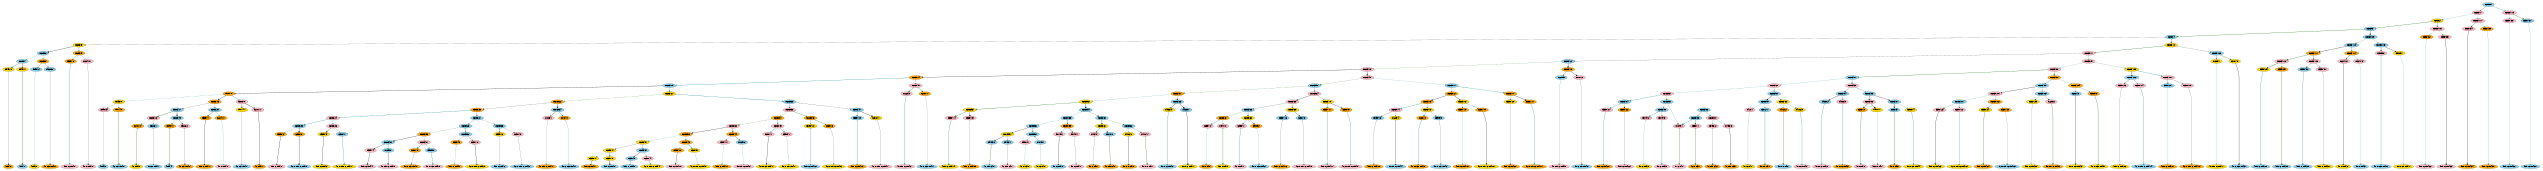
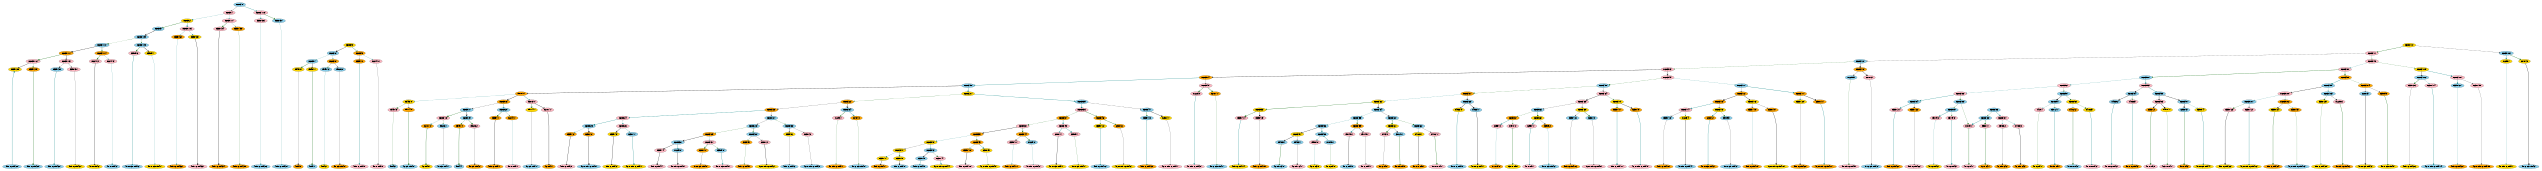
(2171, 37) -> none
(2445, 37) -> (195, 37)
(2261, 117) -> (12, 118)
(2425, 167) -> (177, 167)
